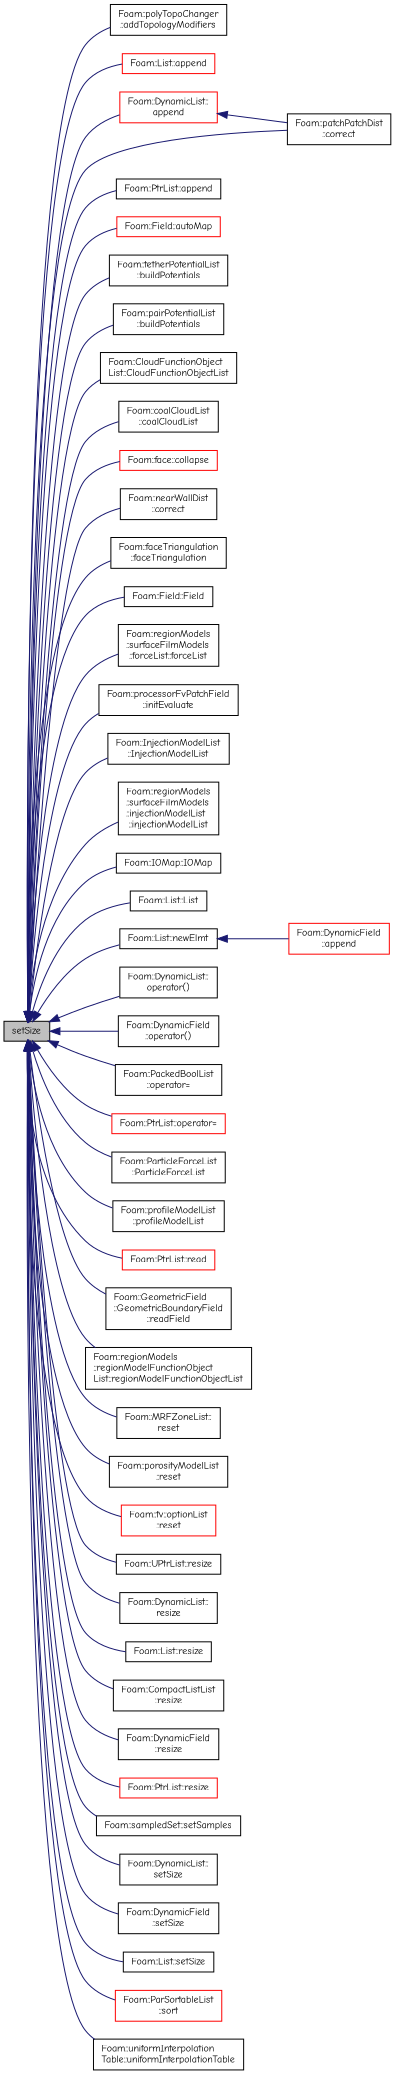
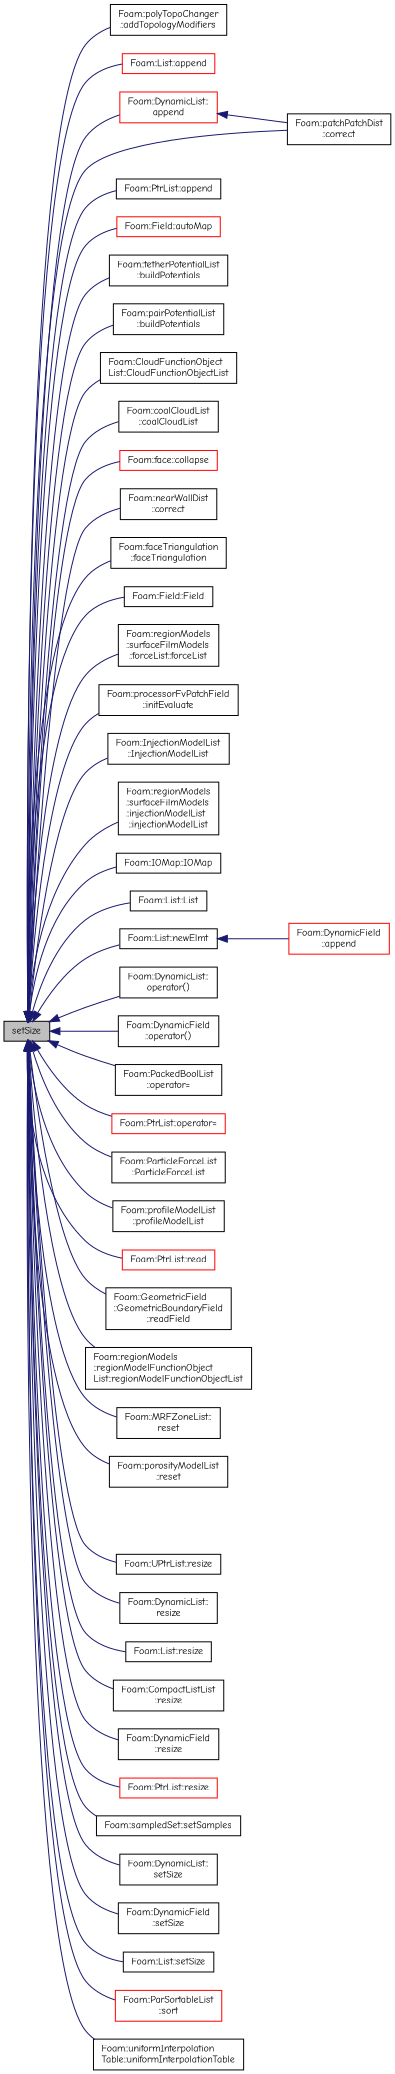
(169, 1521) -> none
